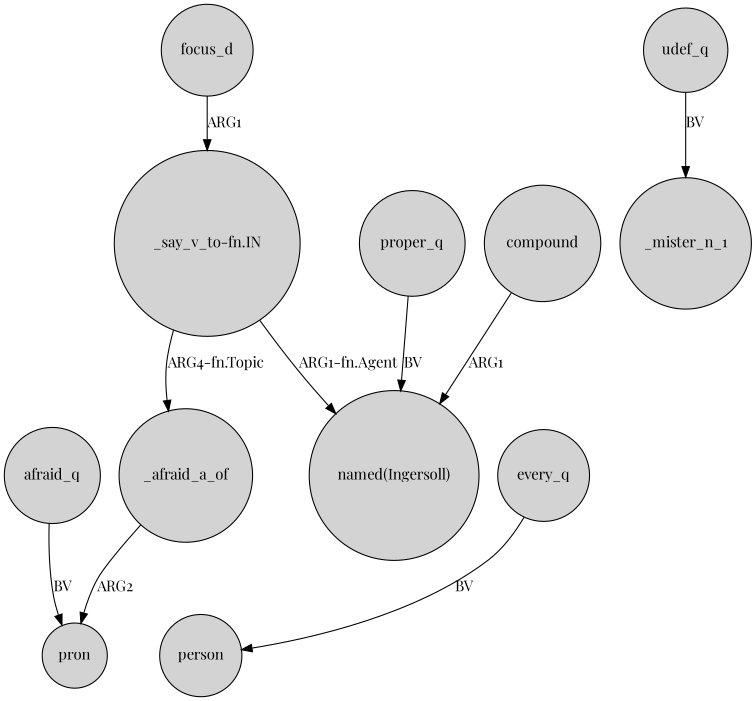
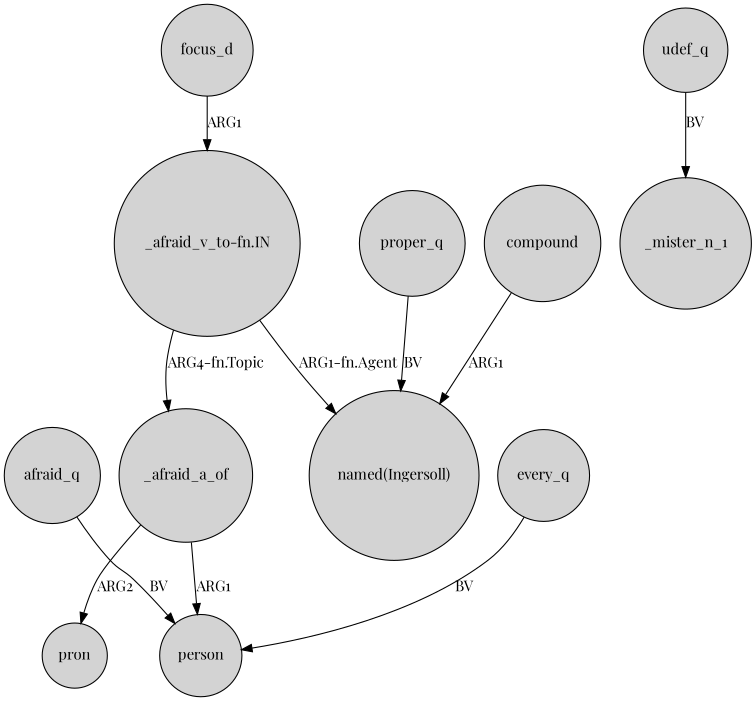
(207, 243) -> (207, 243)
(50, 570) -> (120, 569)
none -> (194, 573)
